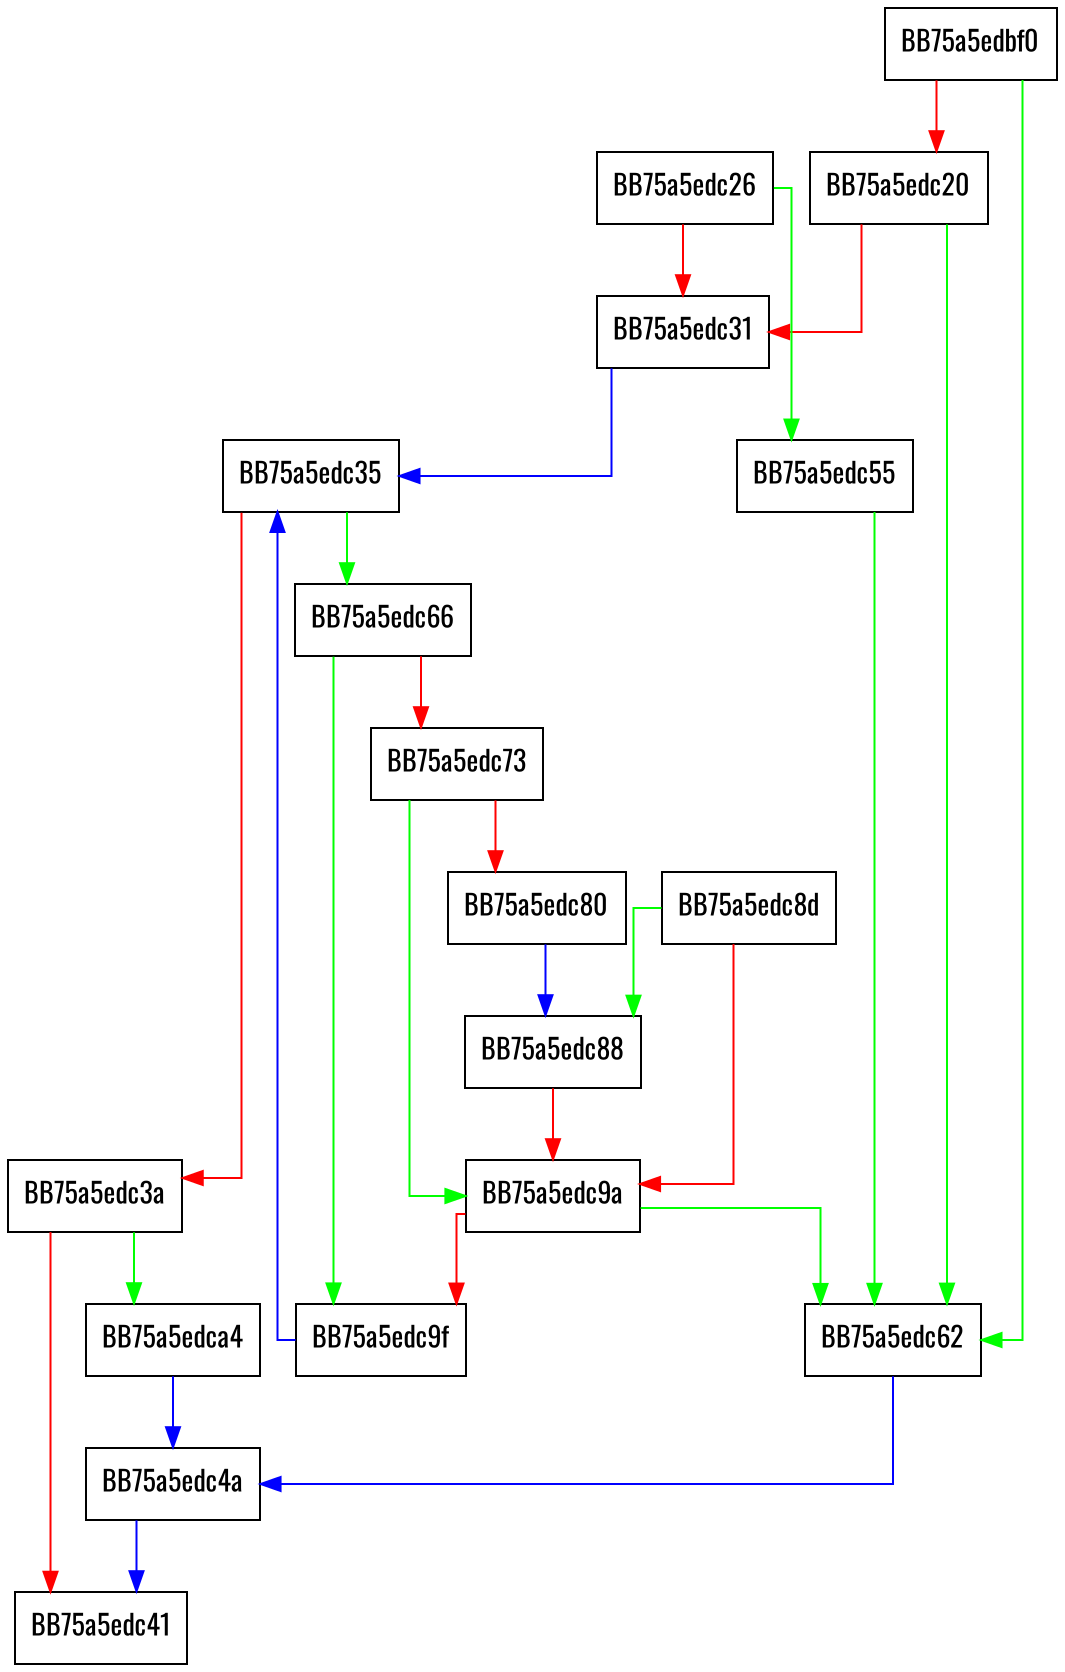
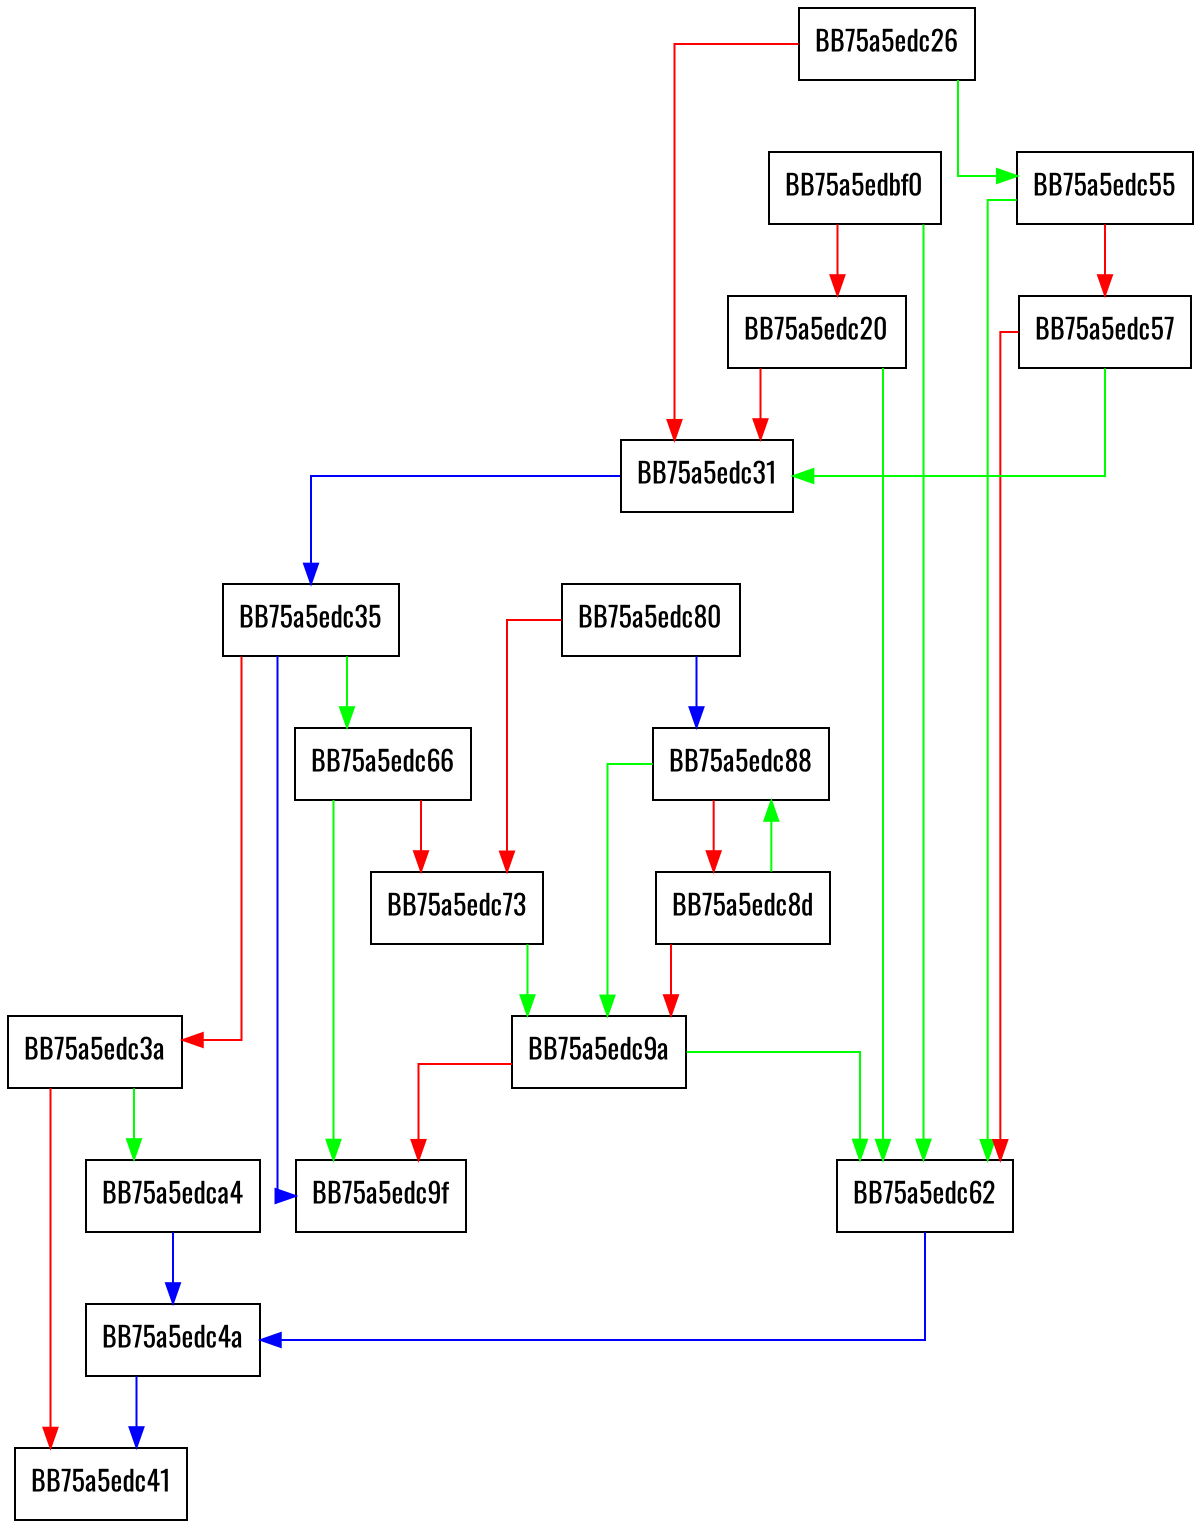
none -> (1105, 332)
(496, 826) -> (507, 709)
none -> (714, 826)
(278, 945) -> (278, 927)
(553, 1114) -> (608, 857)
